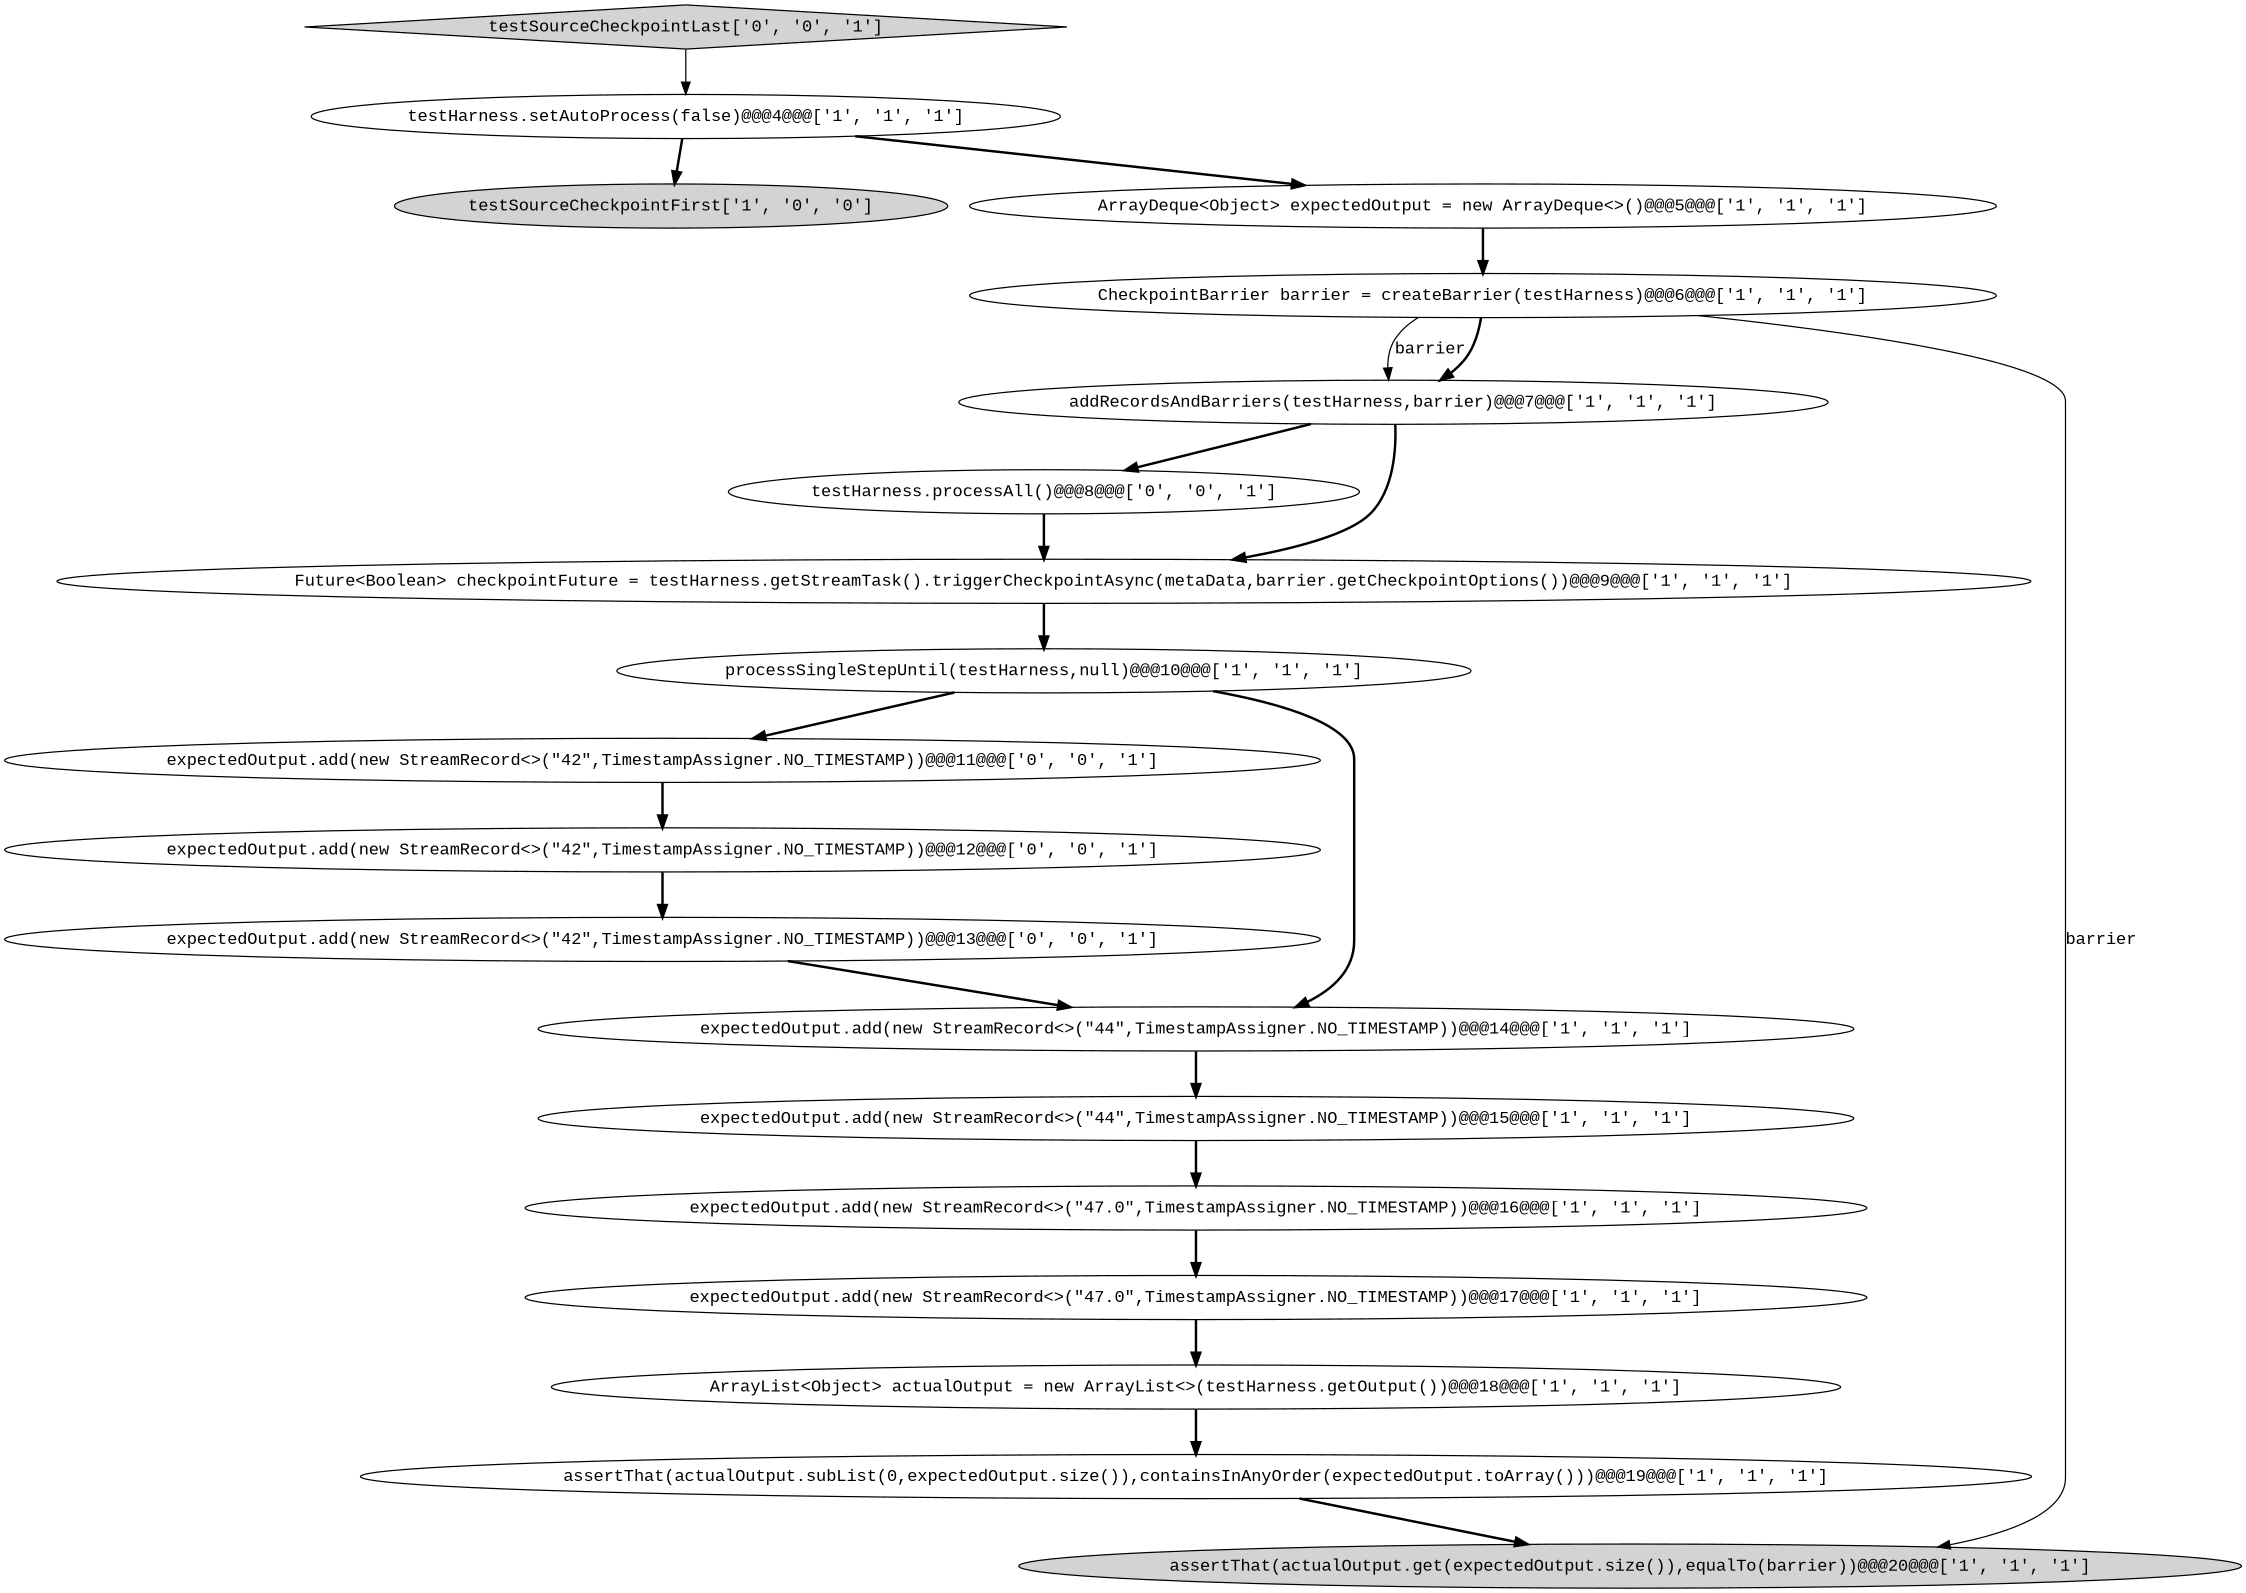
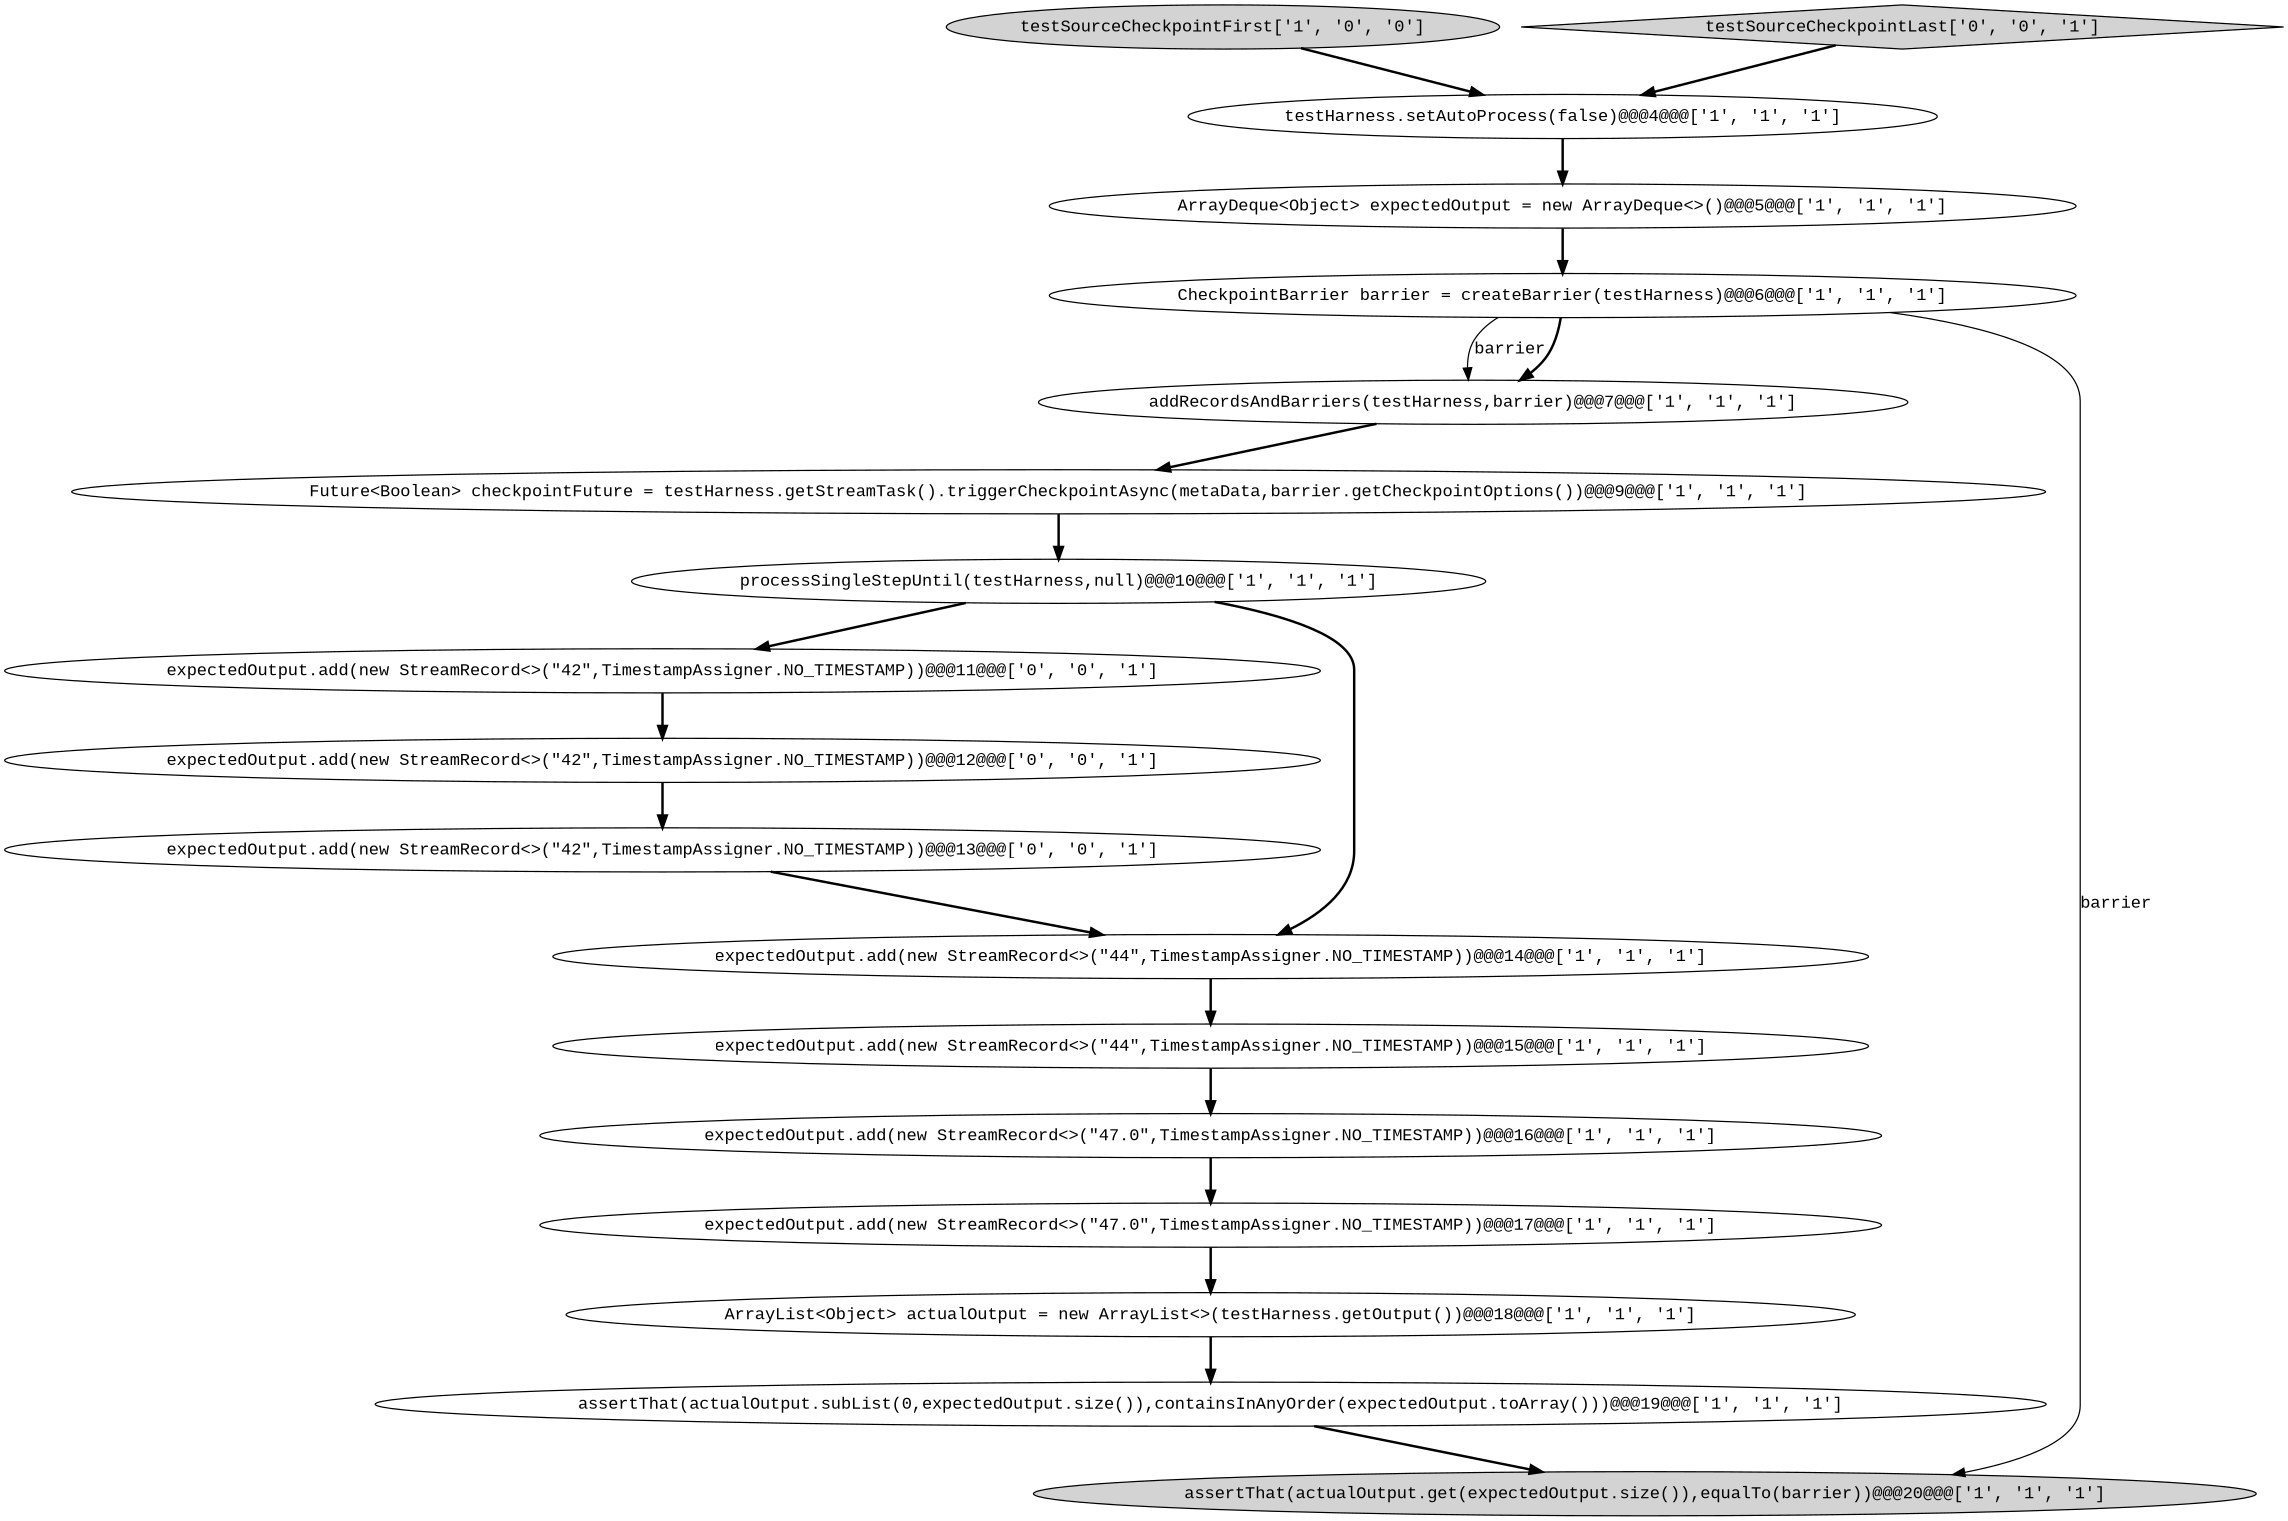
(686, 66) -> (1745, 69)
(679, 155) -> (1386, 70)
(1044, 492) -> none
